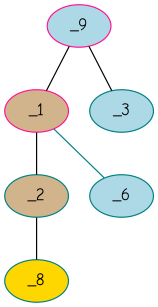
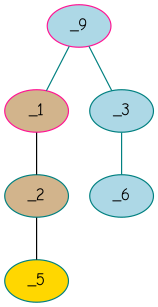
(58, 69) -> (58, 69)
(100, 69) -> (100, 69)
(79, 153) -> (122, 154)
(37, 281) -> (37, 281)
